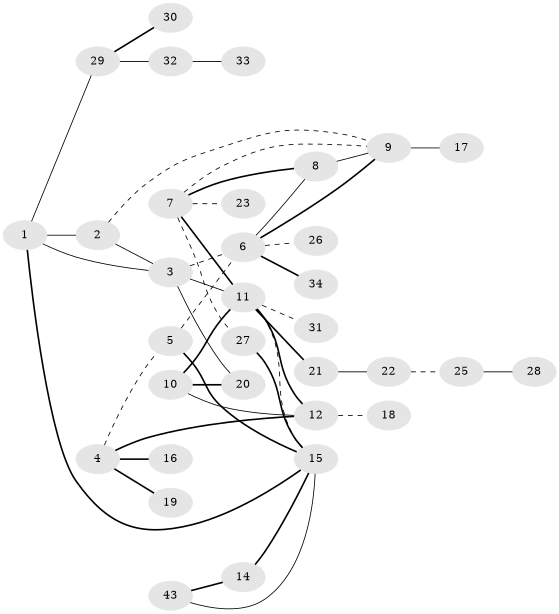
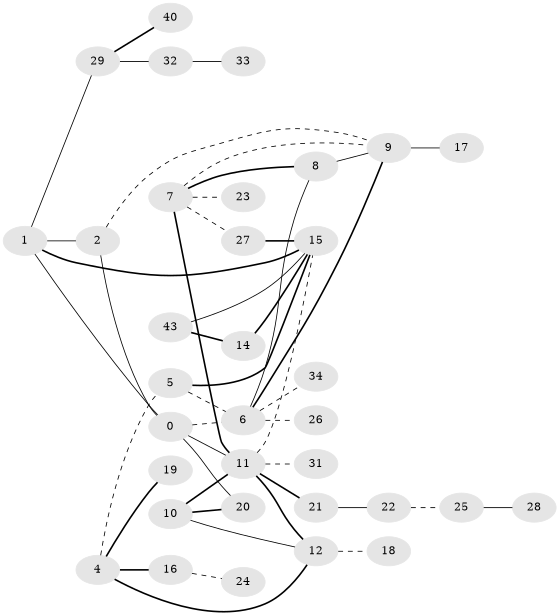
(171, 18) -> (171, 18)
(280, 266) -> (275, 402)
(171, 272) -> (171, 427)
none -> (243, 582)
